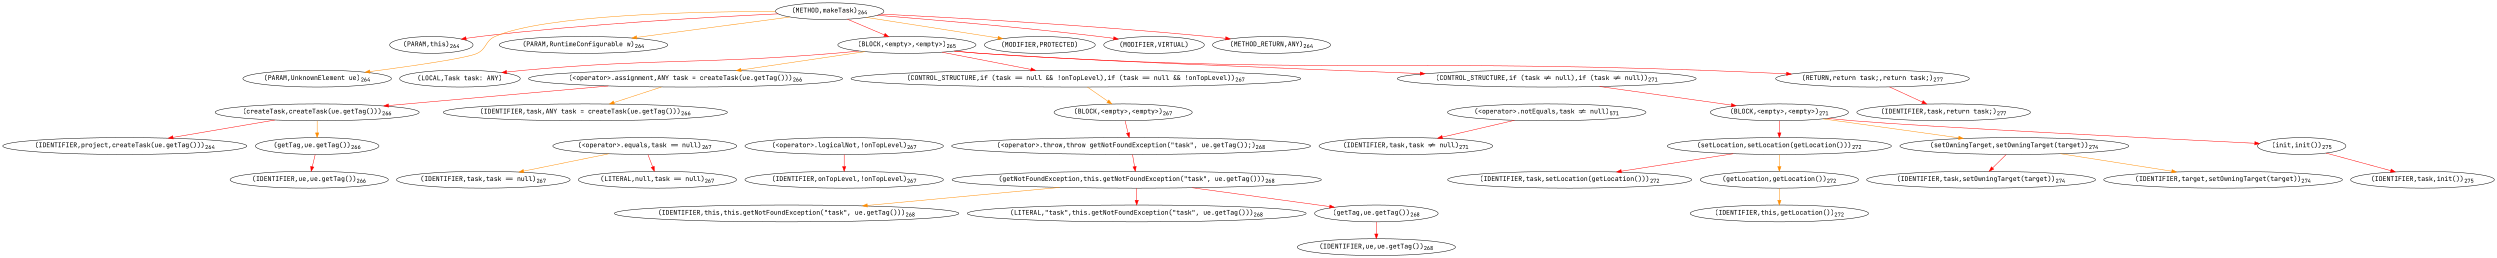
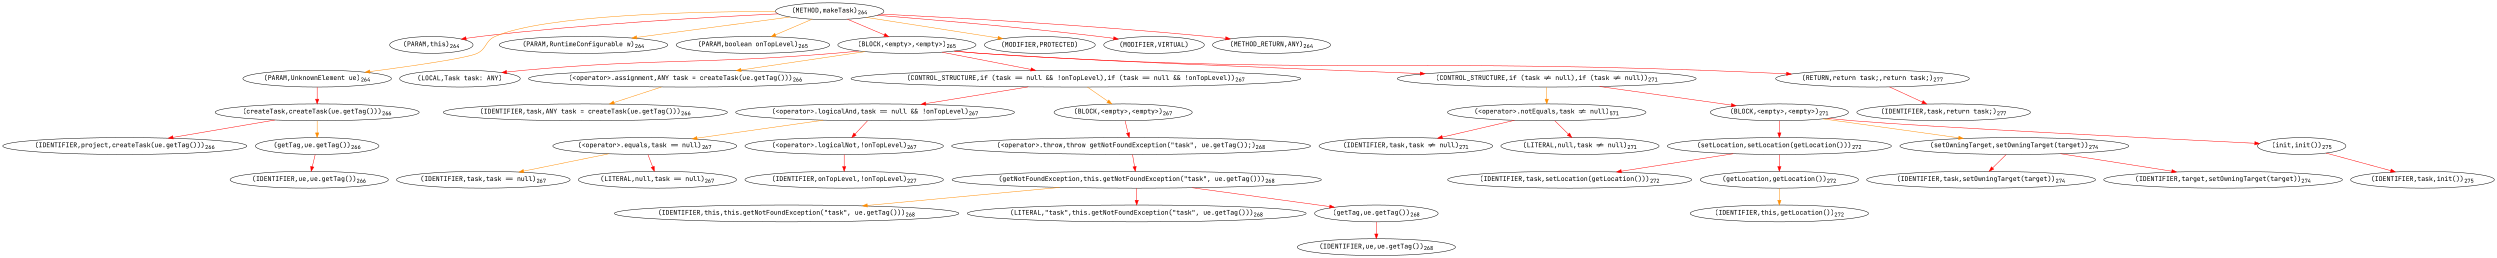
none -> (753, 45)
none -> (1547, 93)
(498, 96) -> (317, 93)
none -> (875, 112)
(210, 145) -> (210, 145)
none -> (1580, 146)
(1779, 161) -> (1779, 161)
(2116, 162) -> (2116, 162)
(912, 179) -> (912, 179)
